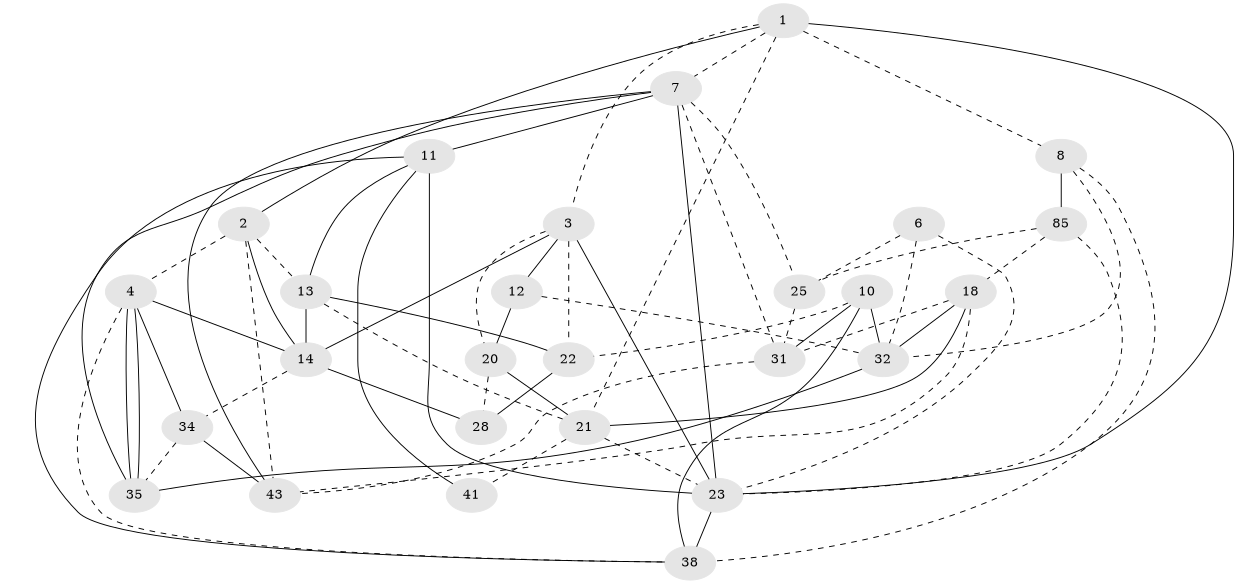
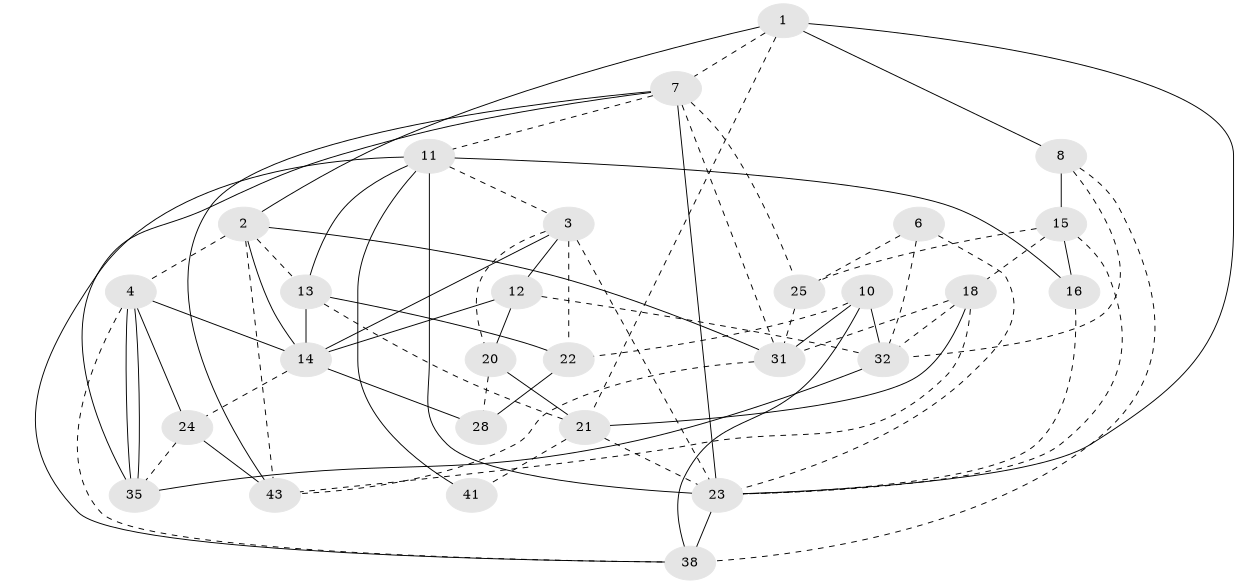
(633, 82) -> (499, 190)
(922, 88) -> (922, 88)
(553, 122) -> (553, 122)
(1061, 224) -> (1061, 224)
none -> (519, 267)
none -> (1074, 292)
none -> (412, 326)
(927, 326) -> (927, 326)
(643, 360) -> (643, 360)
(187, 428) -> (187, 428)
